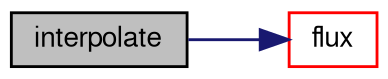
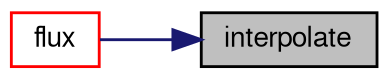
(224, 40) -> (136, 40)
